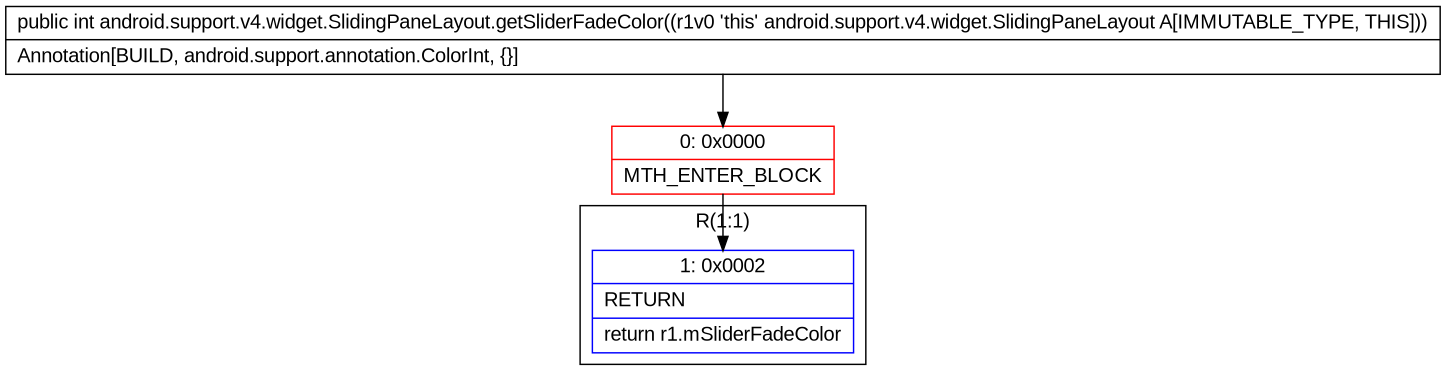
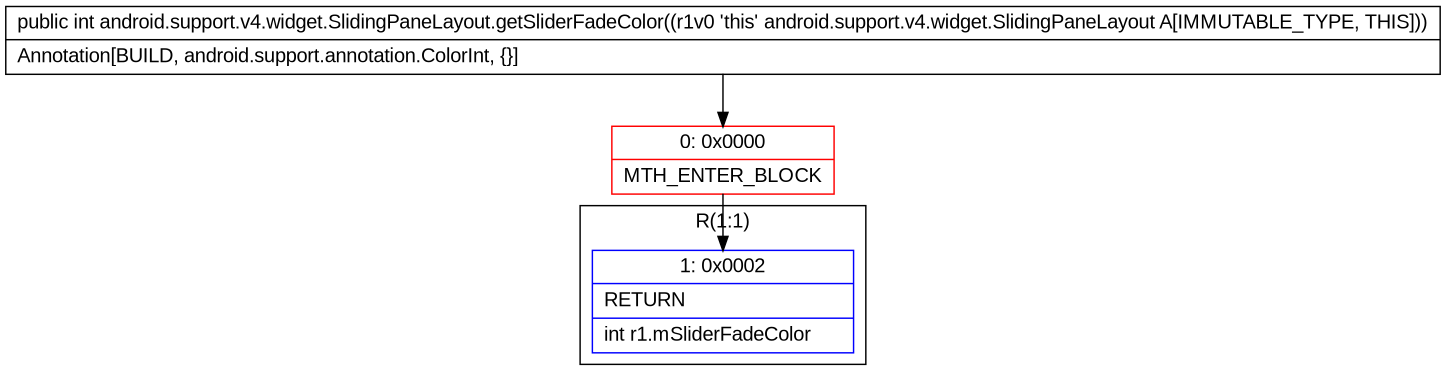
(723, 335) -> (708, 335)
